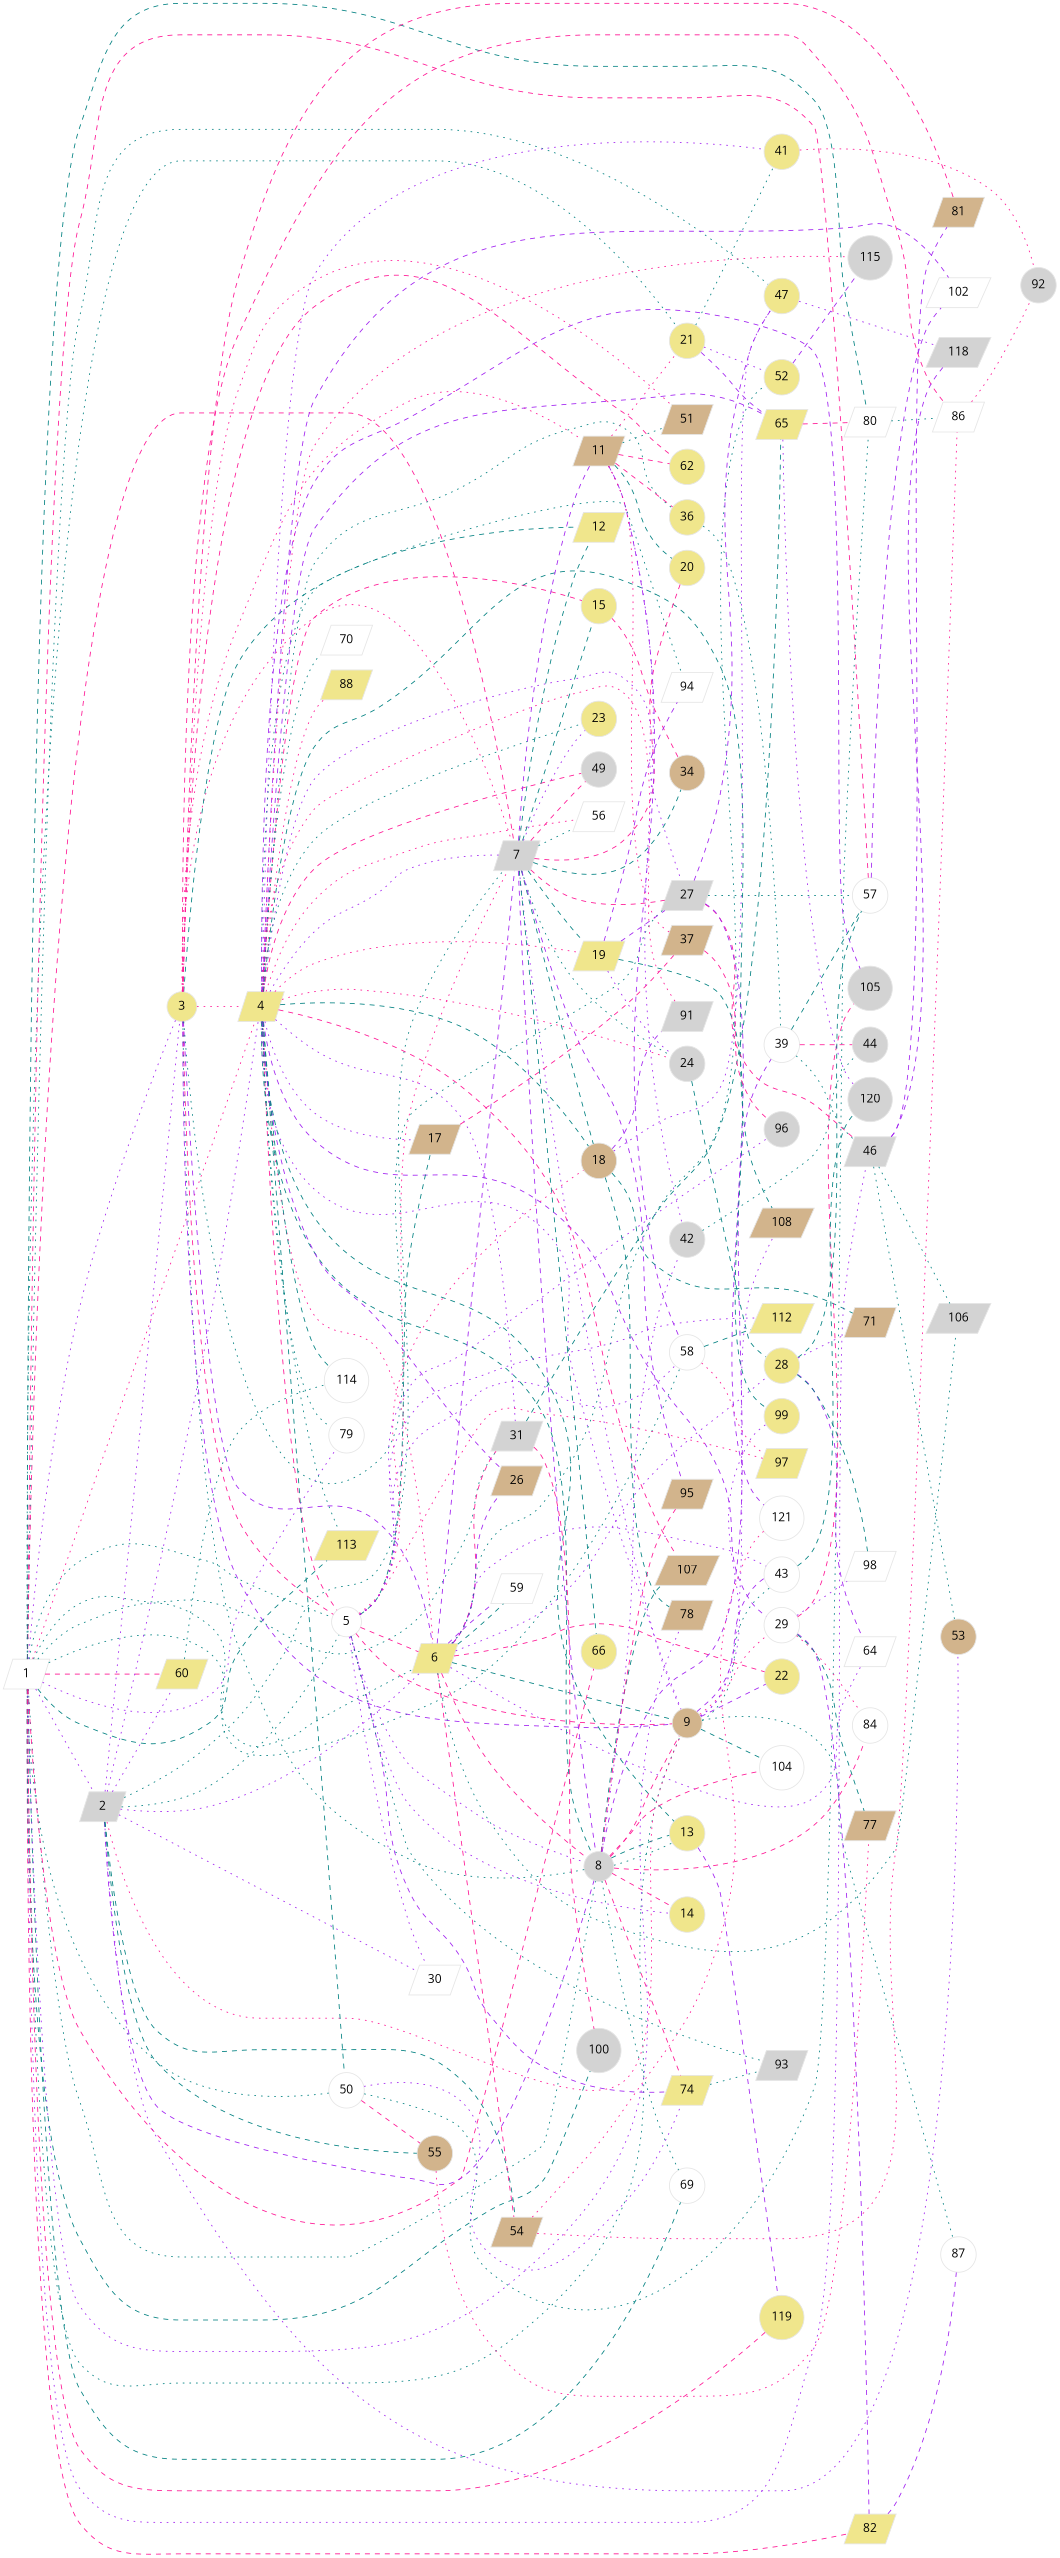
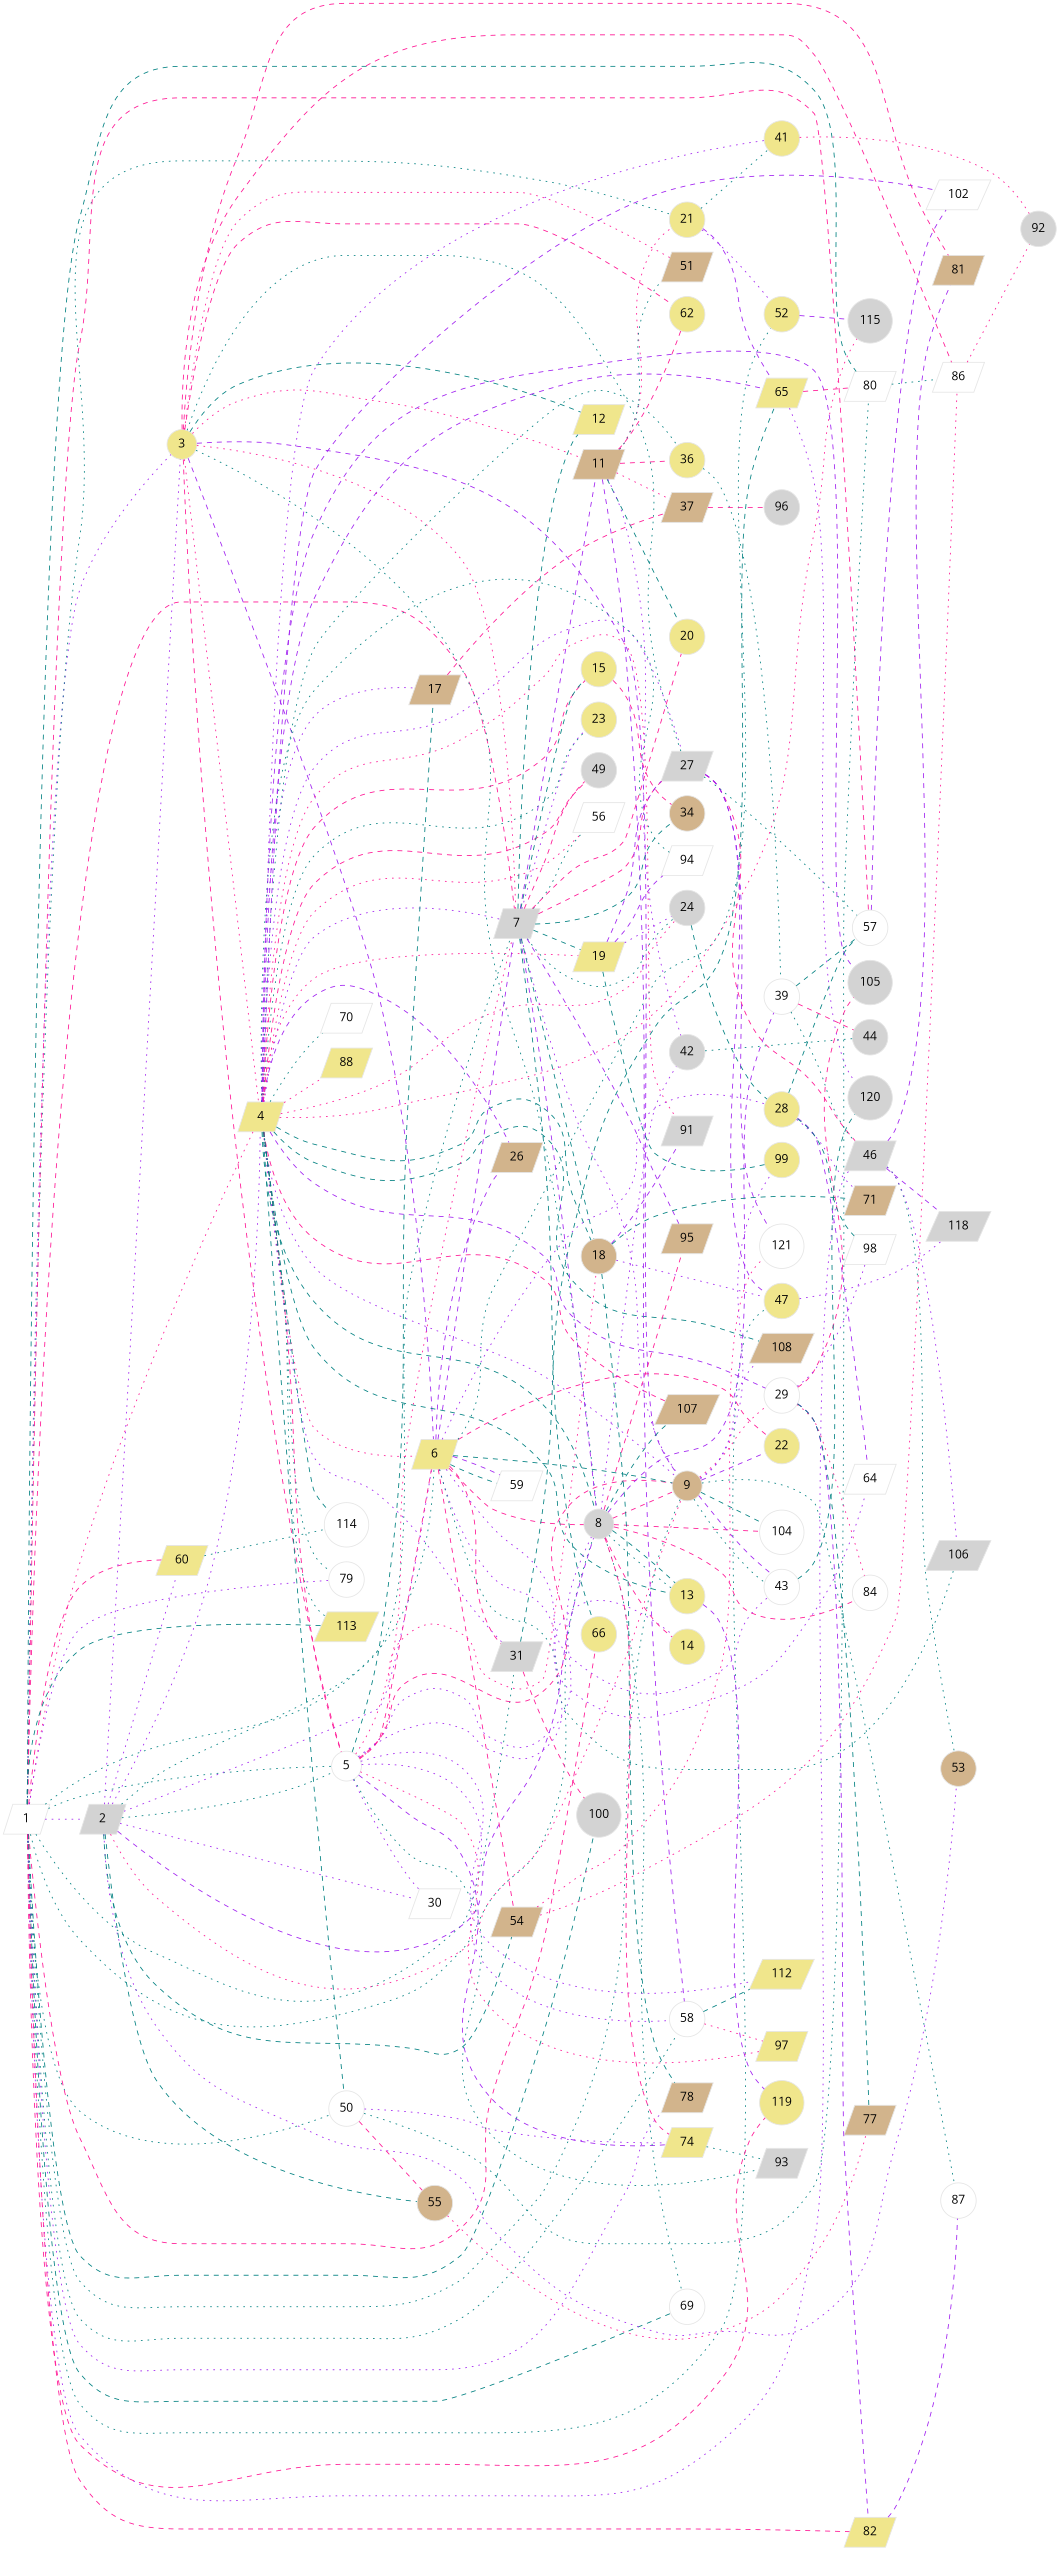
(914, 1235) -> (936, 1350)
(490, 1335) -> none
